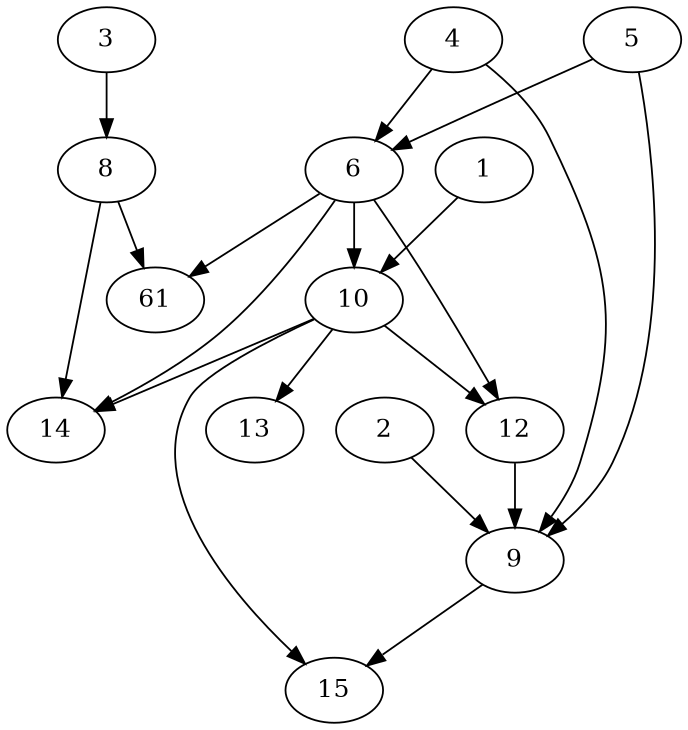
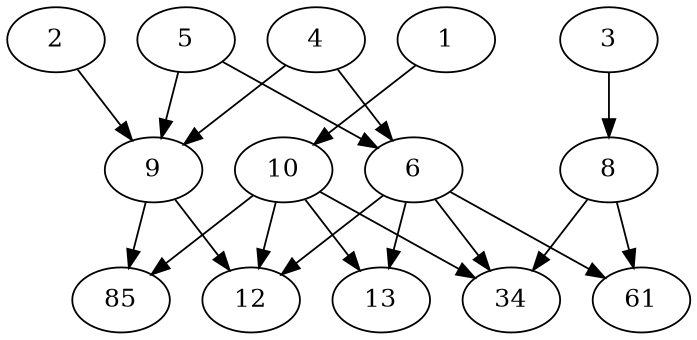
(354, 226) -> (400, 224)
(56, 430) -> (511, 300)
(515, 486) -> (196, 226)
(334, 690) -> (121, 300)
